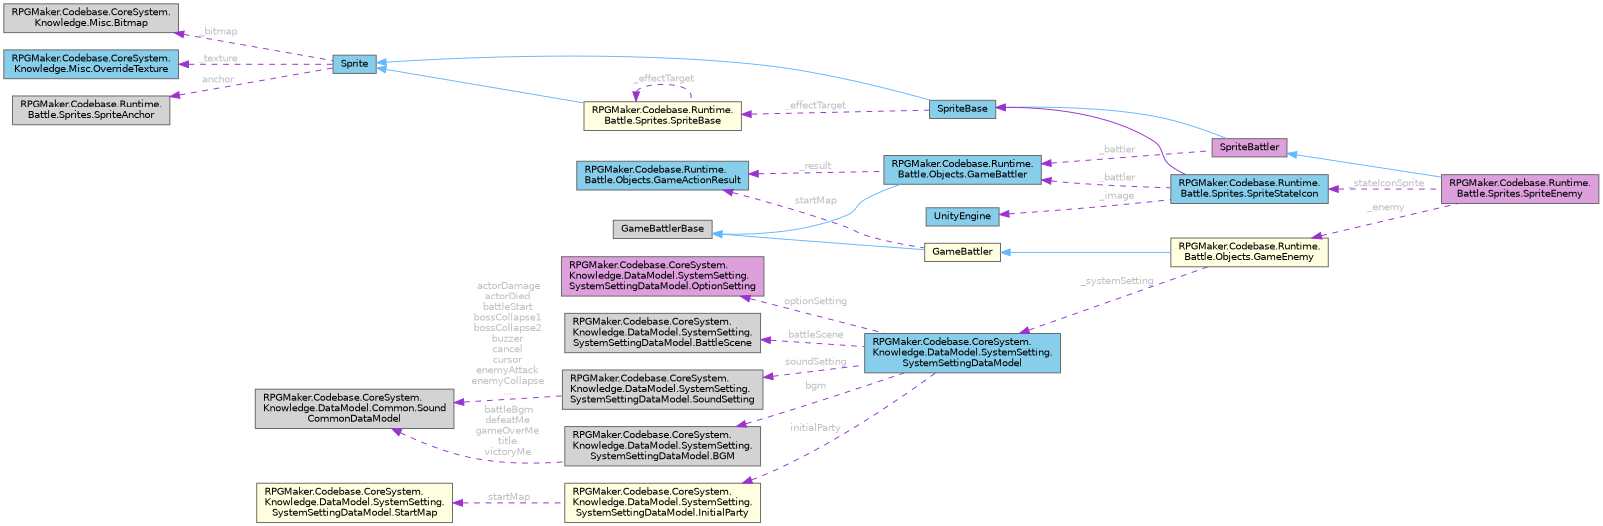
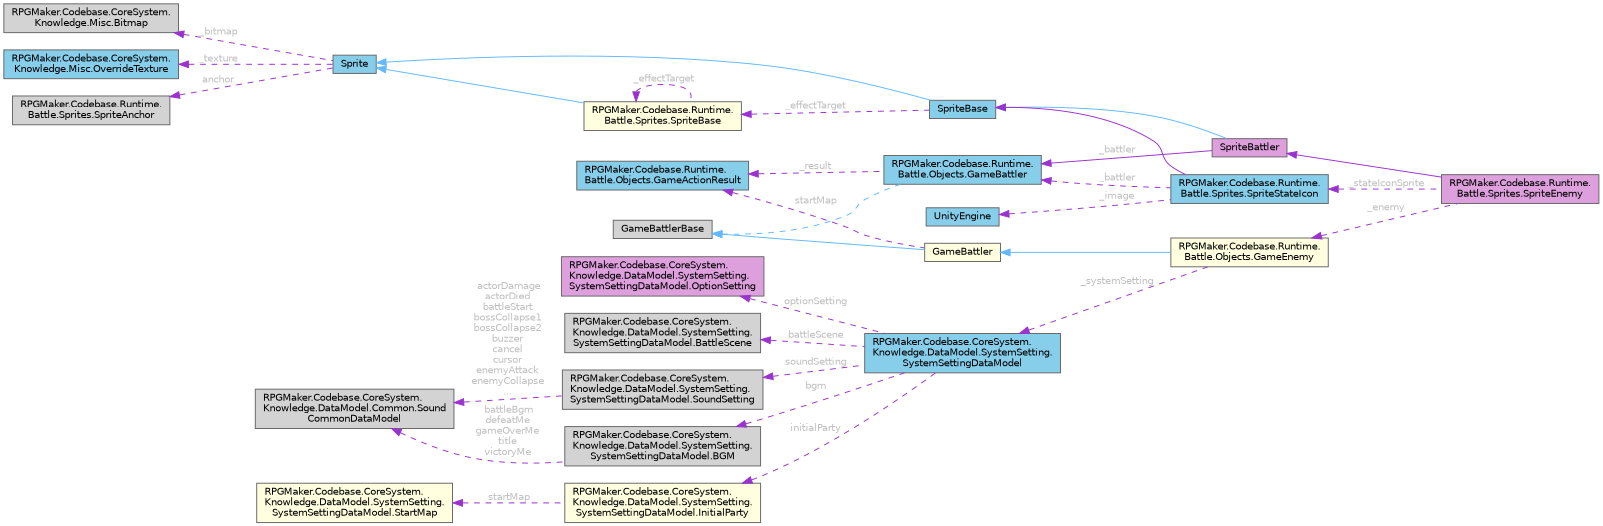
(1132, 157) -> (1132, 157)
(1369, 166) -> (1369, 166)
(816, 225) -> (816, 225)
